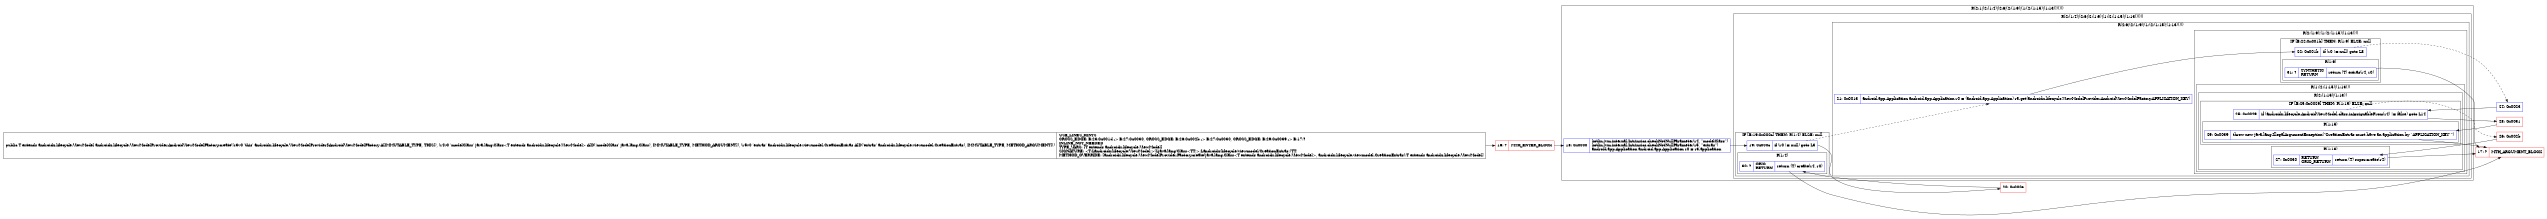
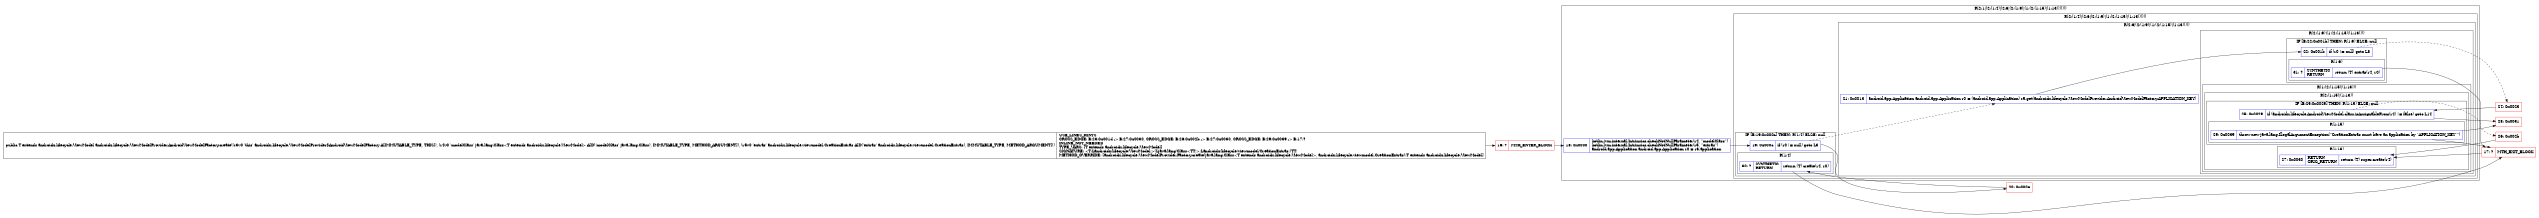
(2510, 107) -> (2509, 107)
(2478, 128) -> (2483, 128)
(2517, 152) -> (2515, 152)
(2430, 156) -> (2439, 155)
(1761, 164) -> (1767, 164)
